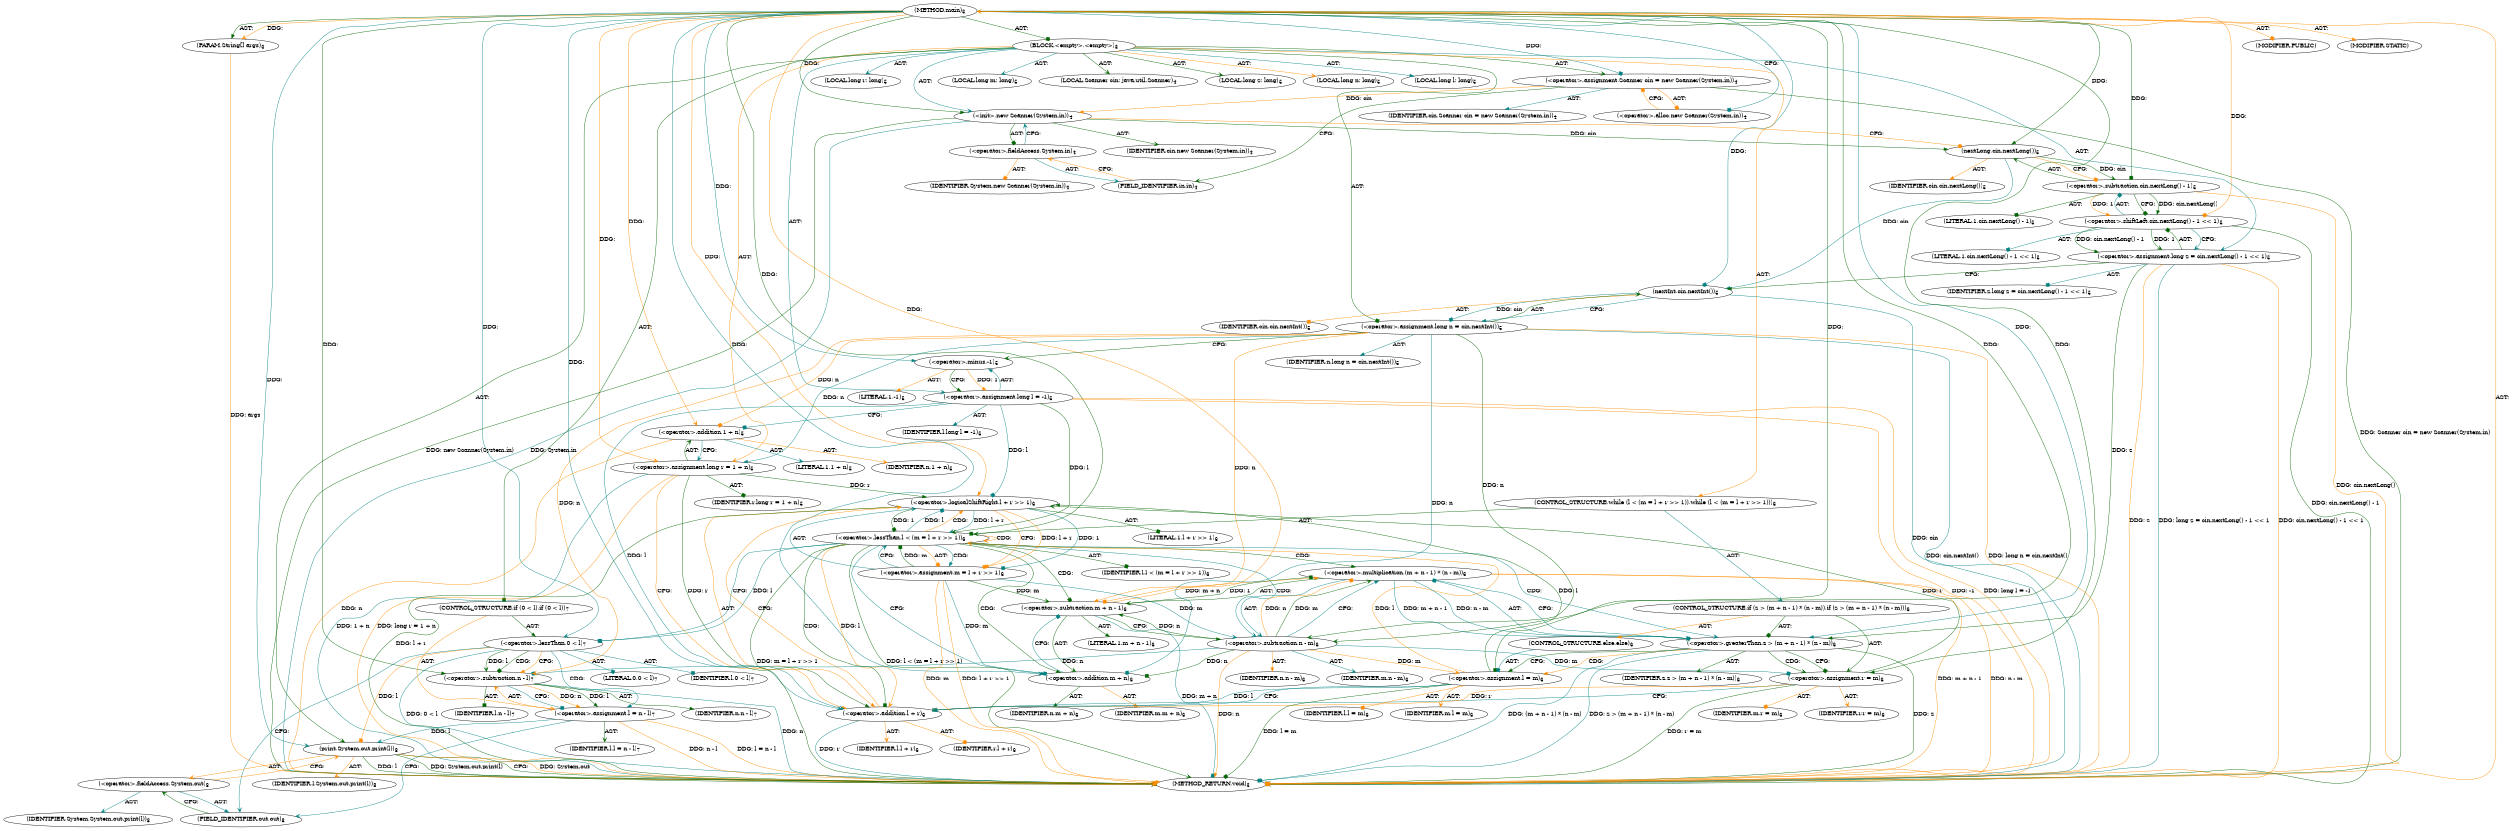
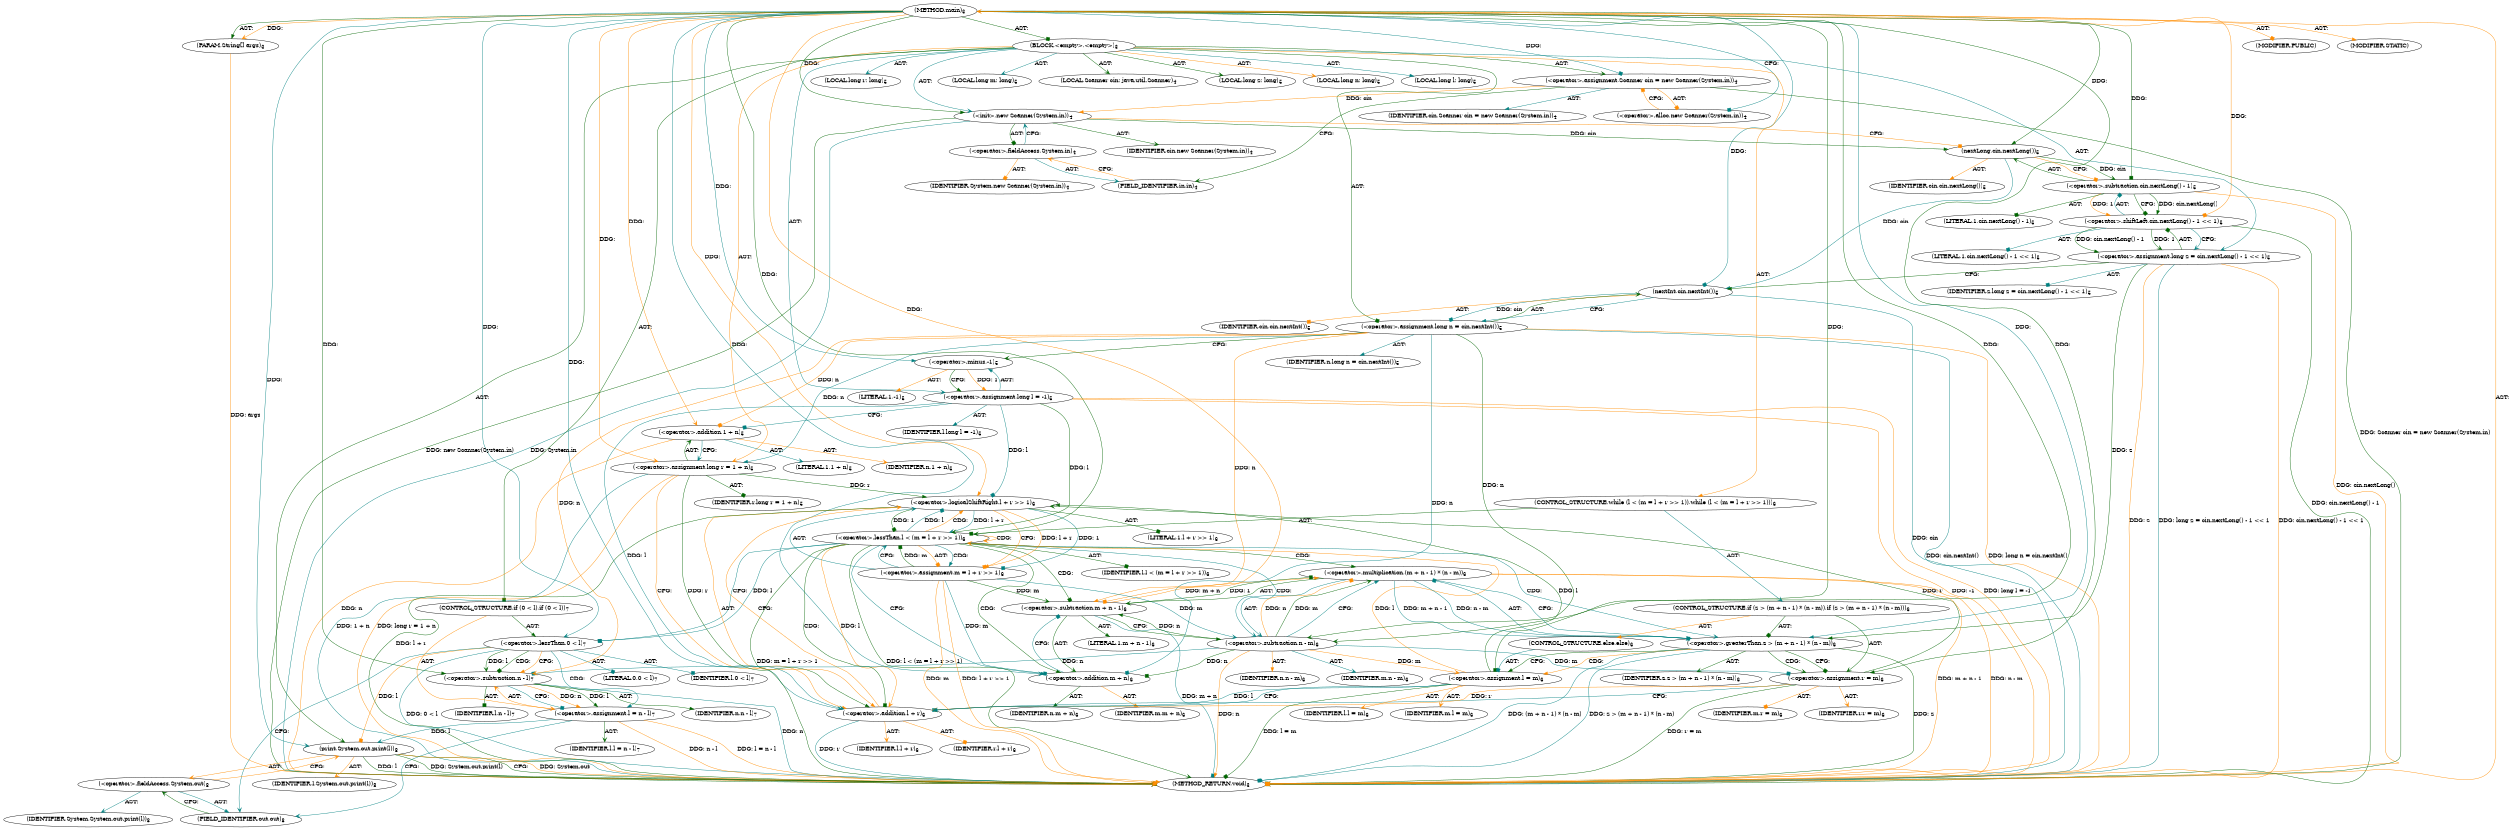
(1415, 696) -> (1415, 696)
